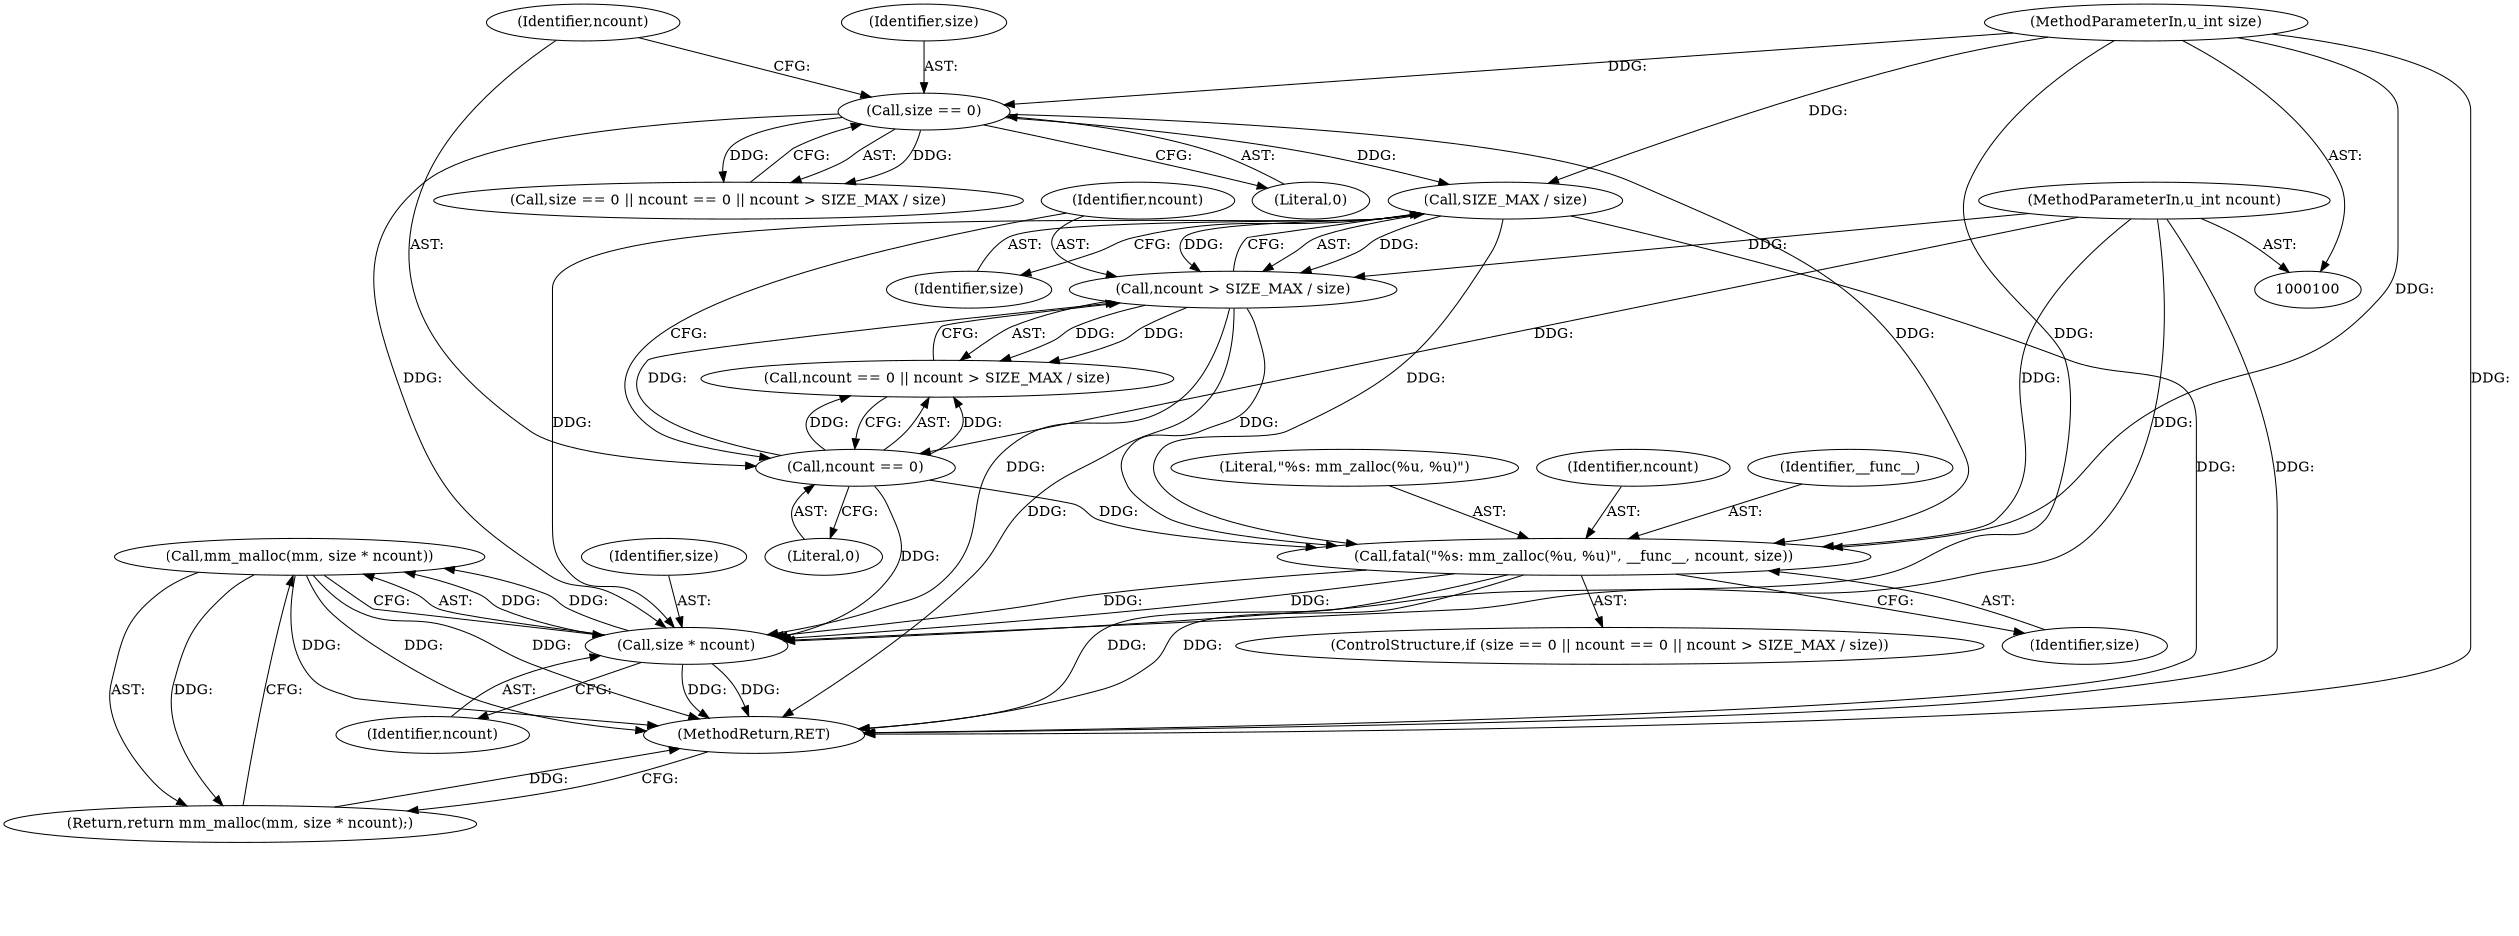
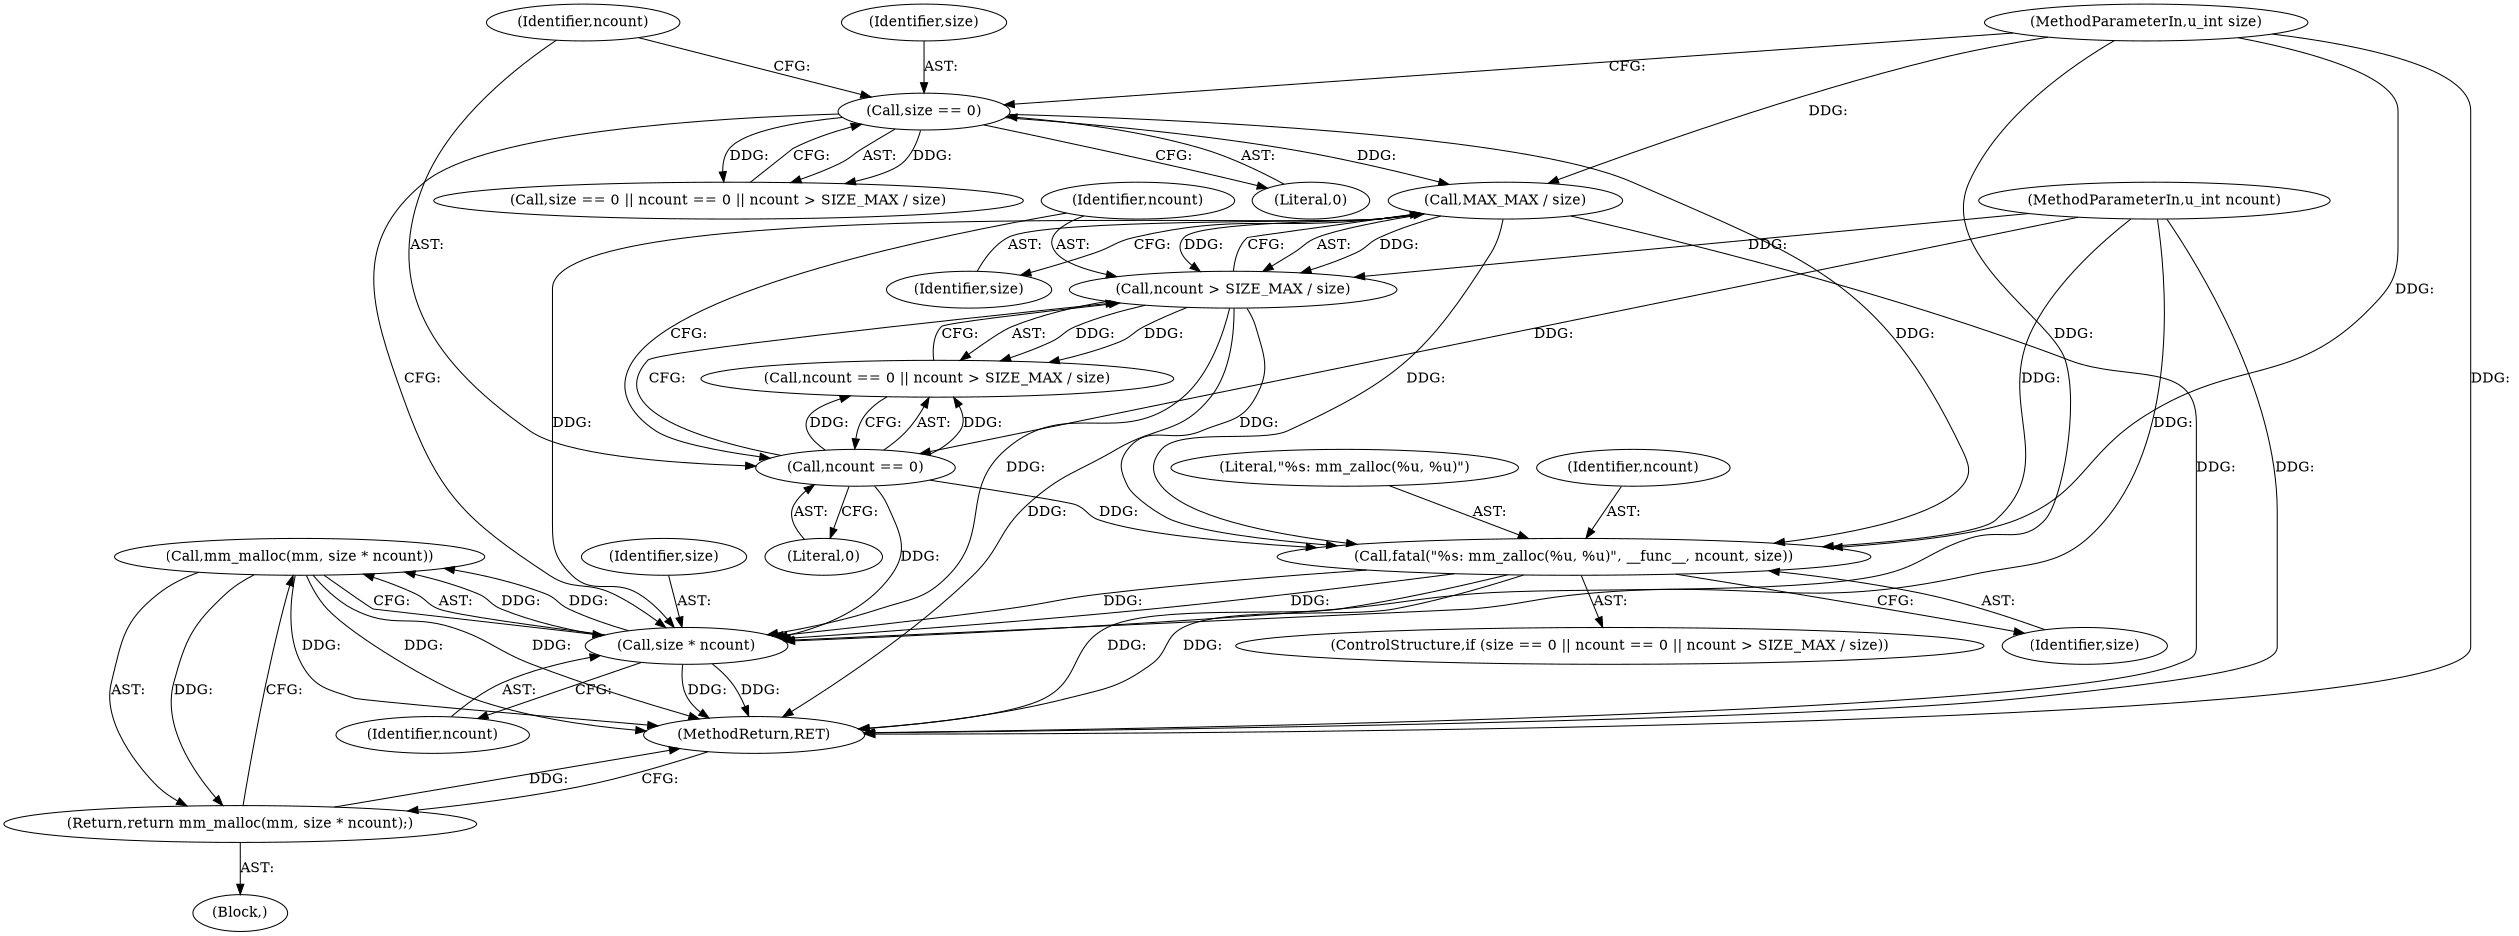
(1630, 67) -> (1630, 67)
(1505, 201) -> (1505, 201)
(2308, 290) -> none
(425, 379) -> (425, 379)
(670, 379) -> (670, 379)
(1850, 468) -> none
none -> (240, 913)
